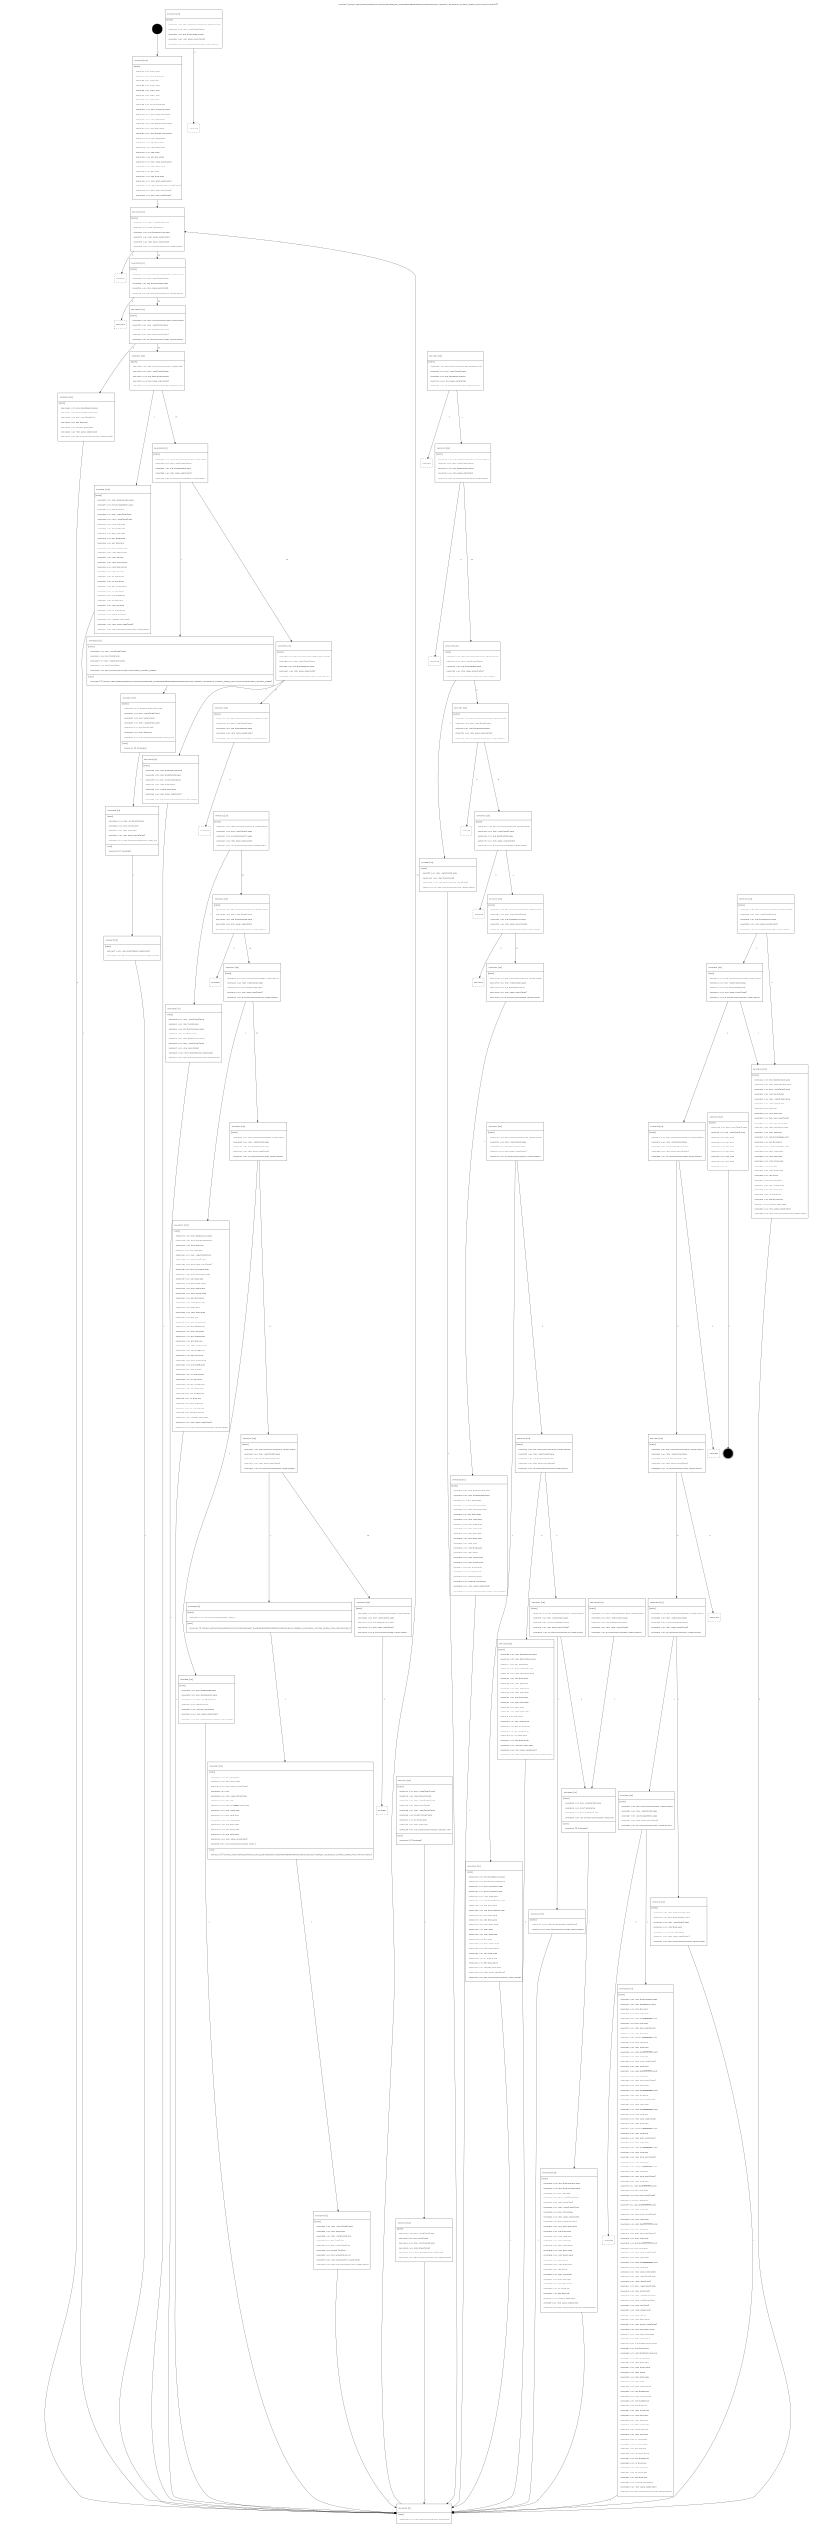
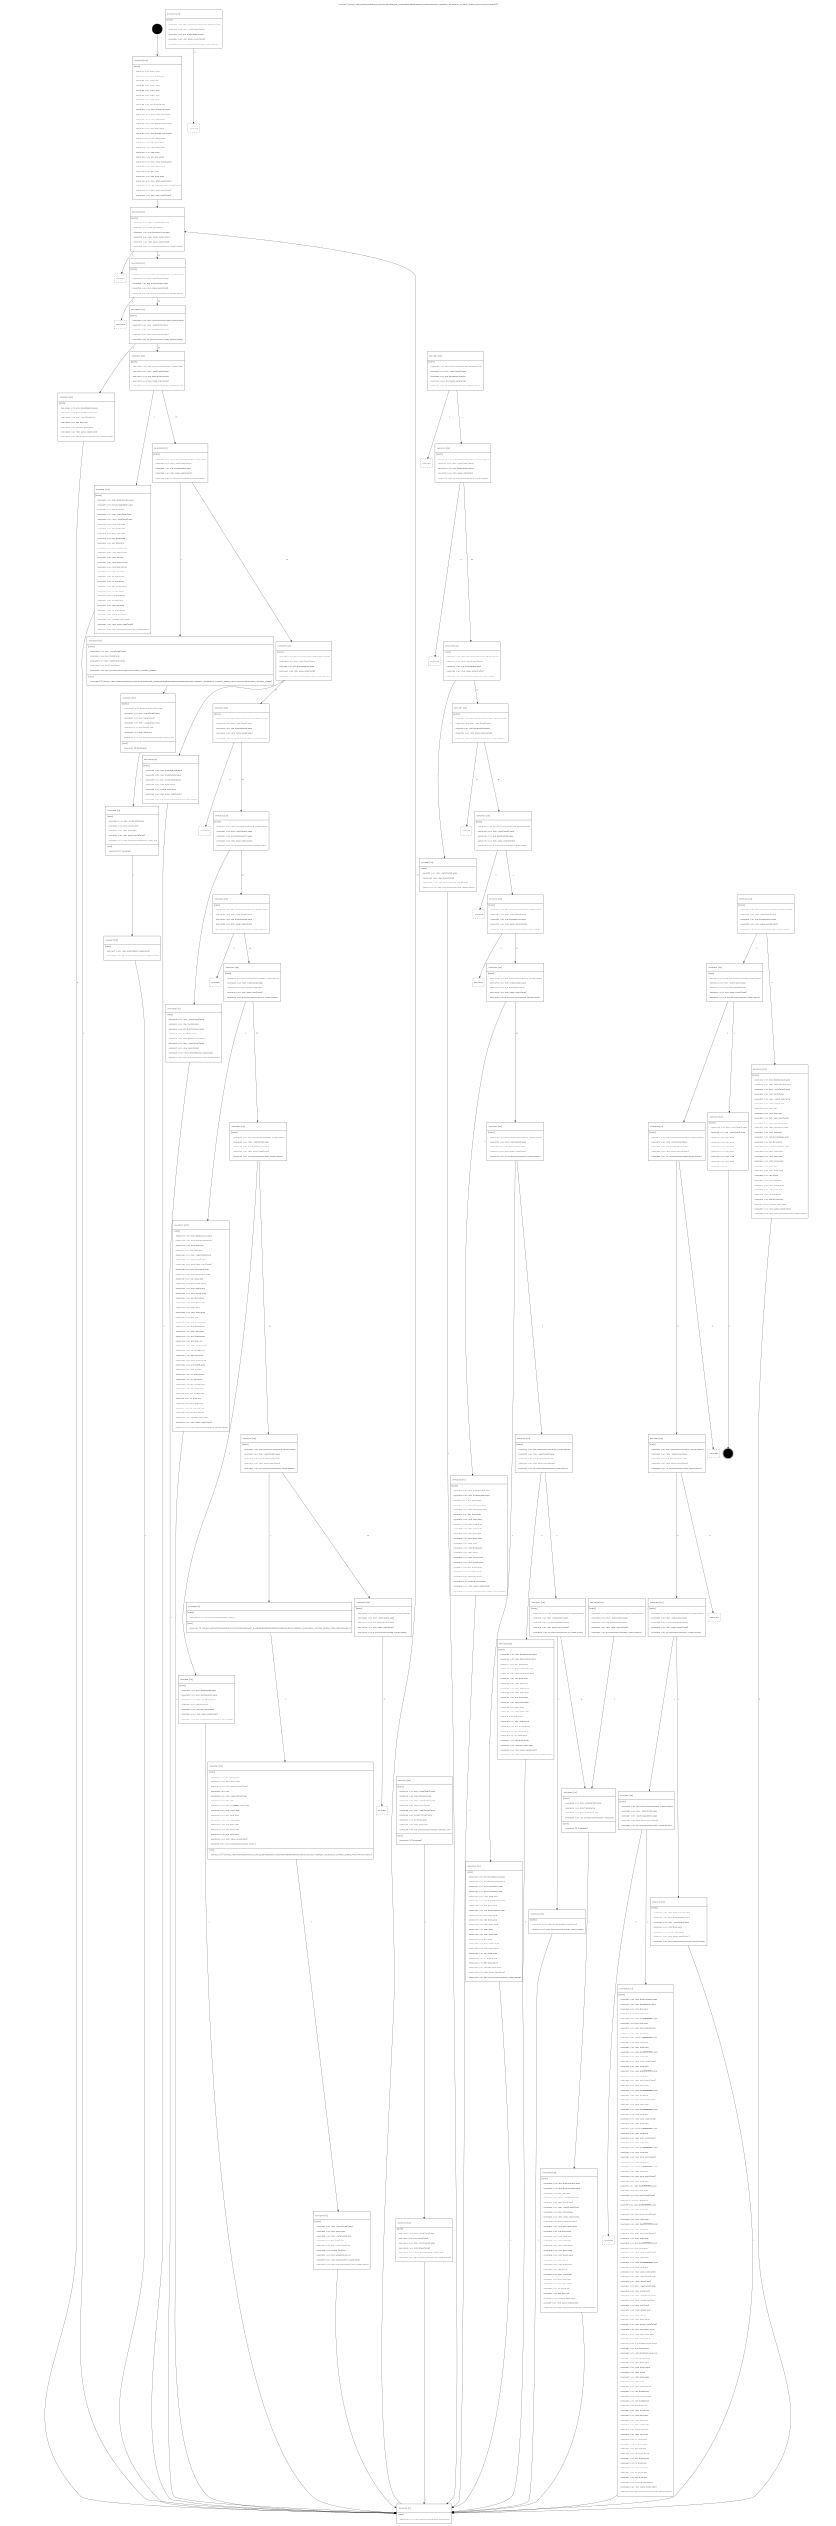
none -> (241, 776)
(749, 1033) -> (732, 1056)
none -> (515, 1061)
